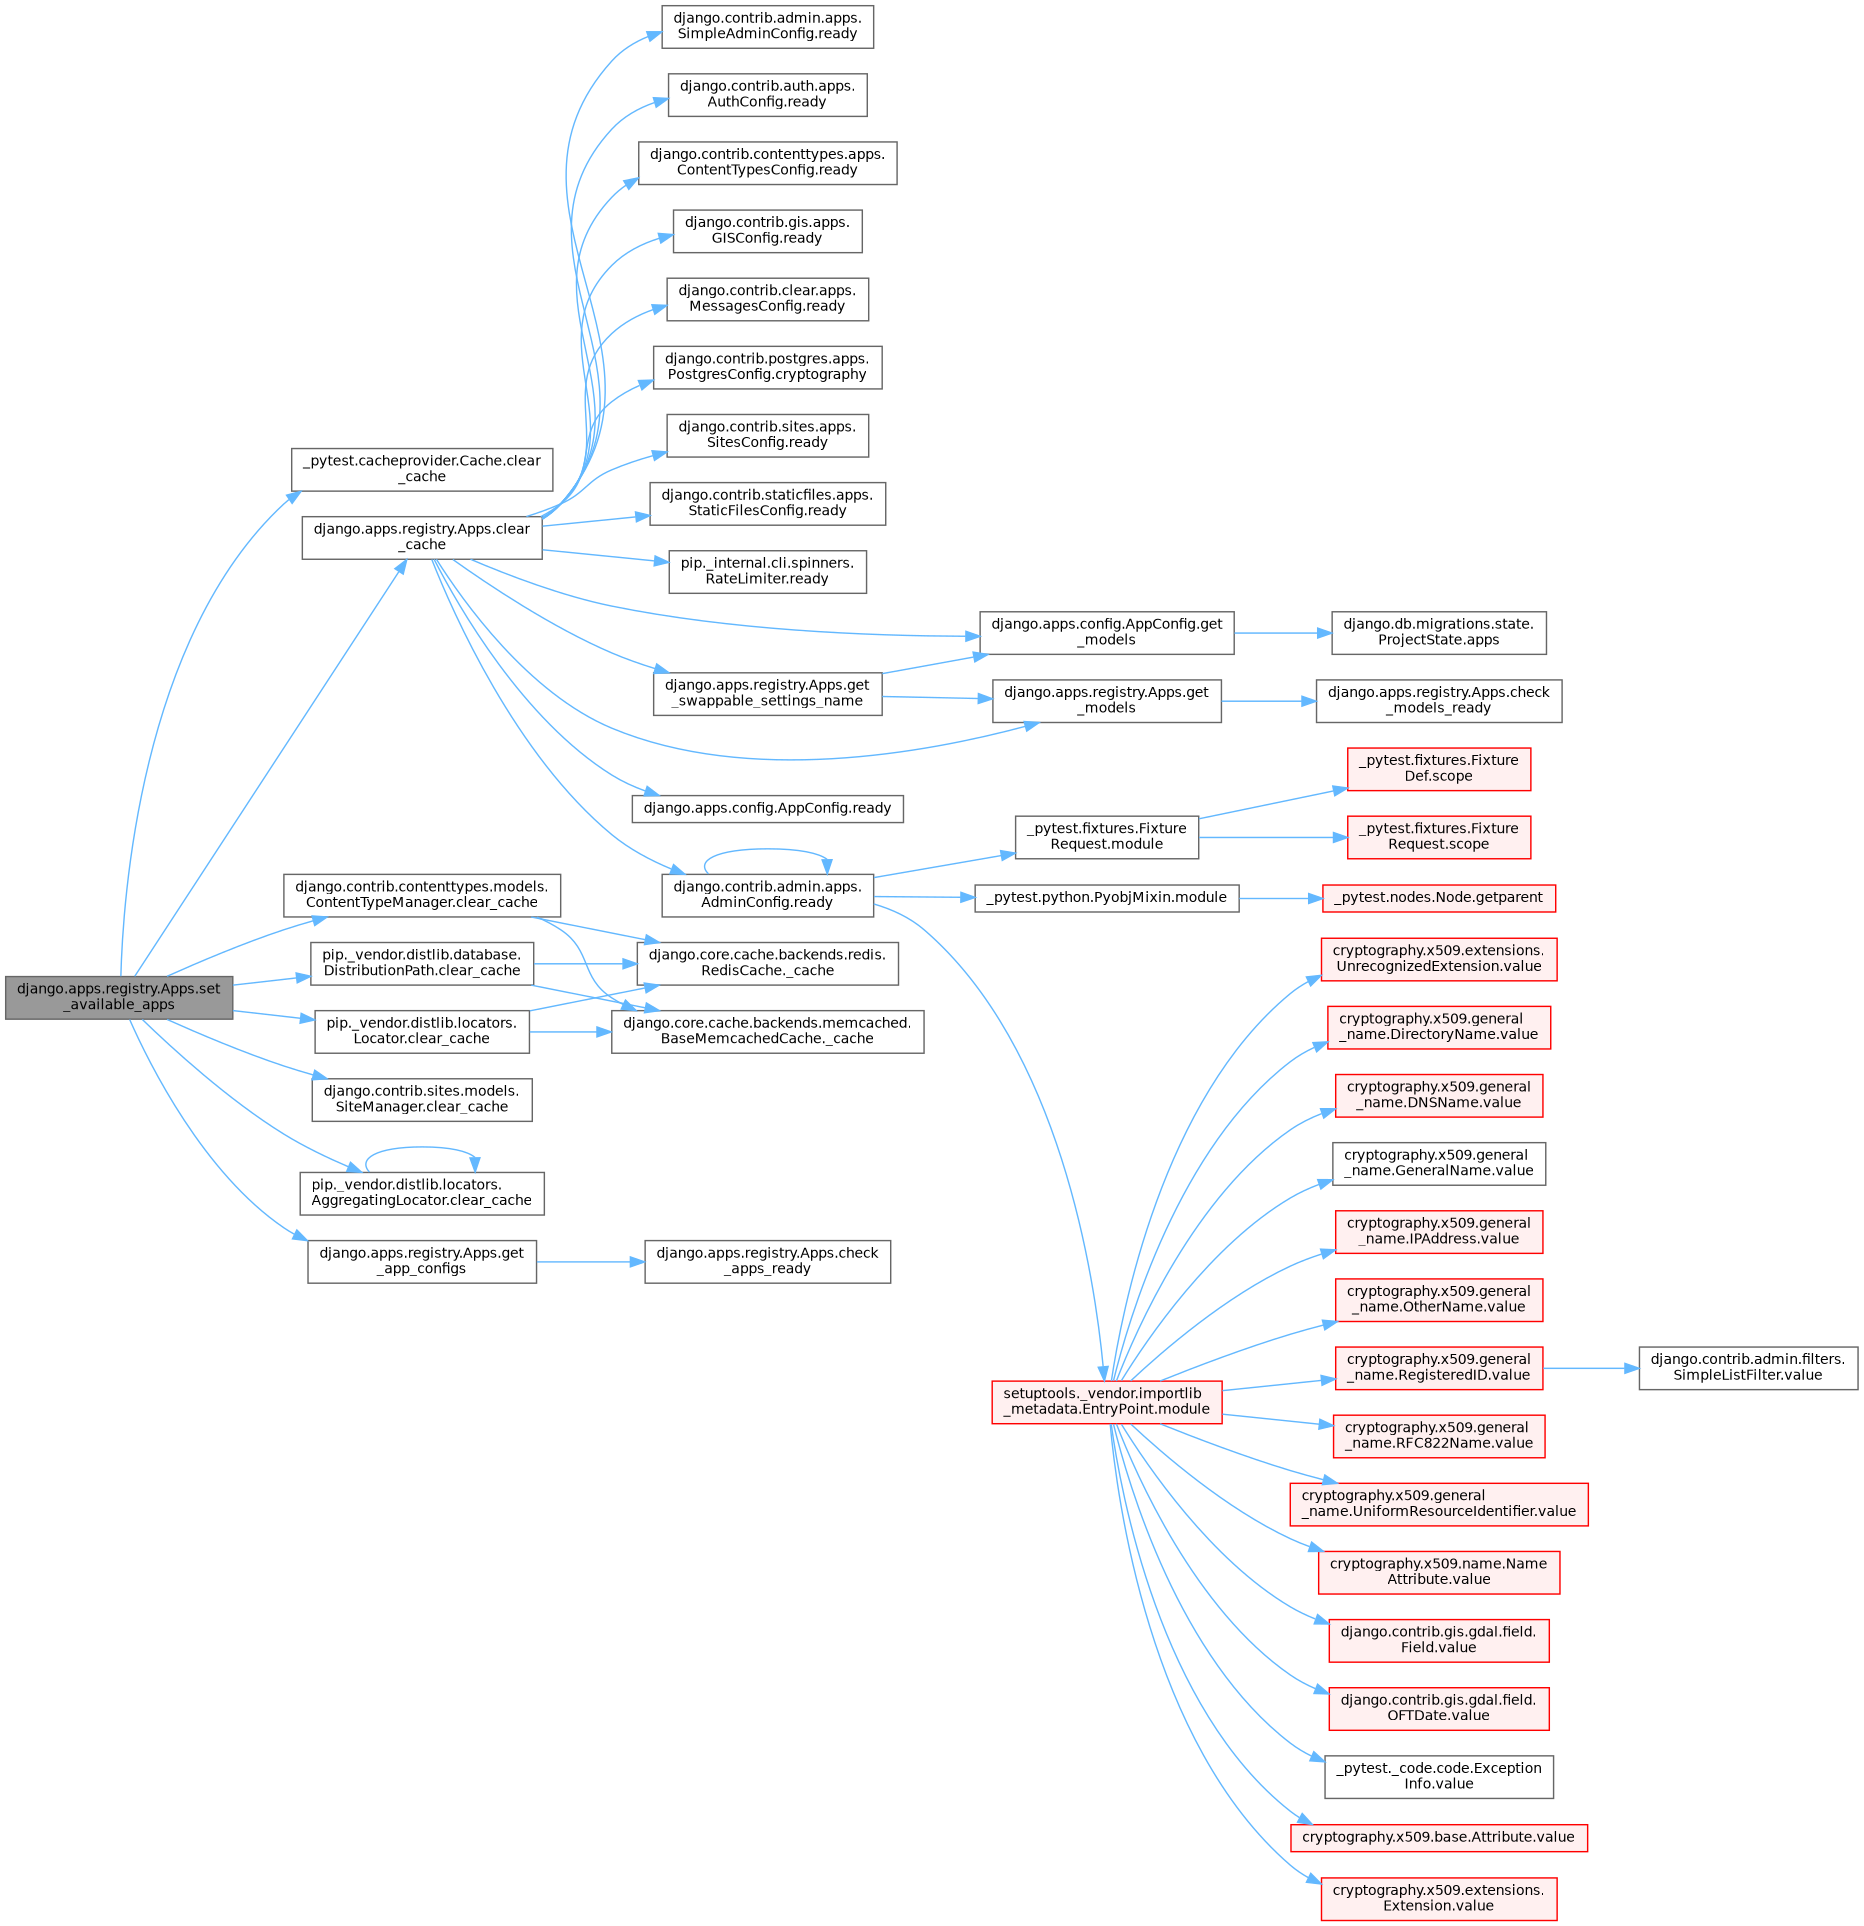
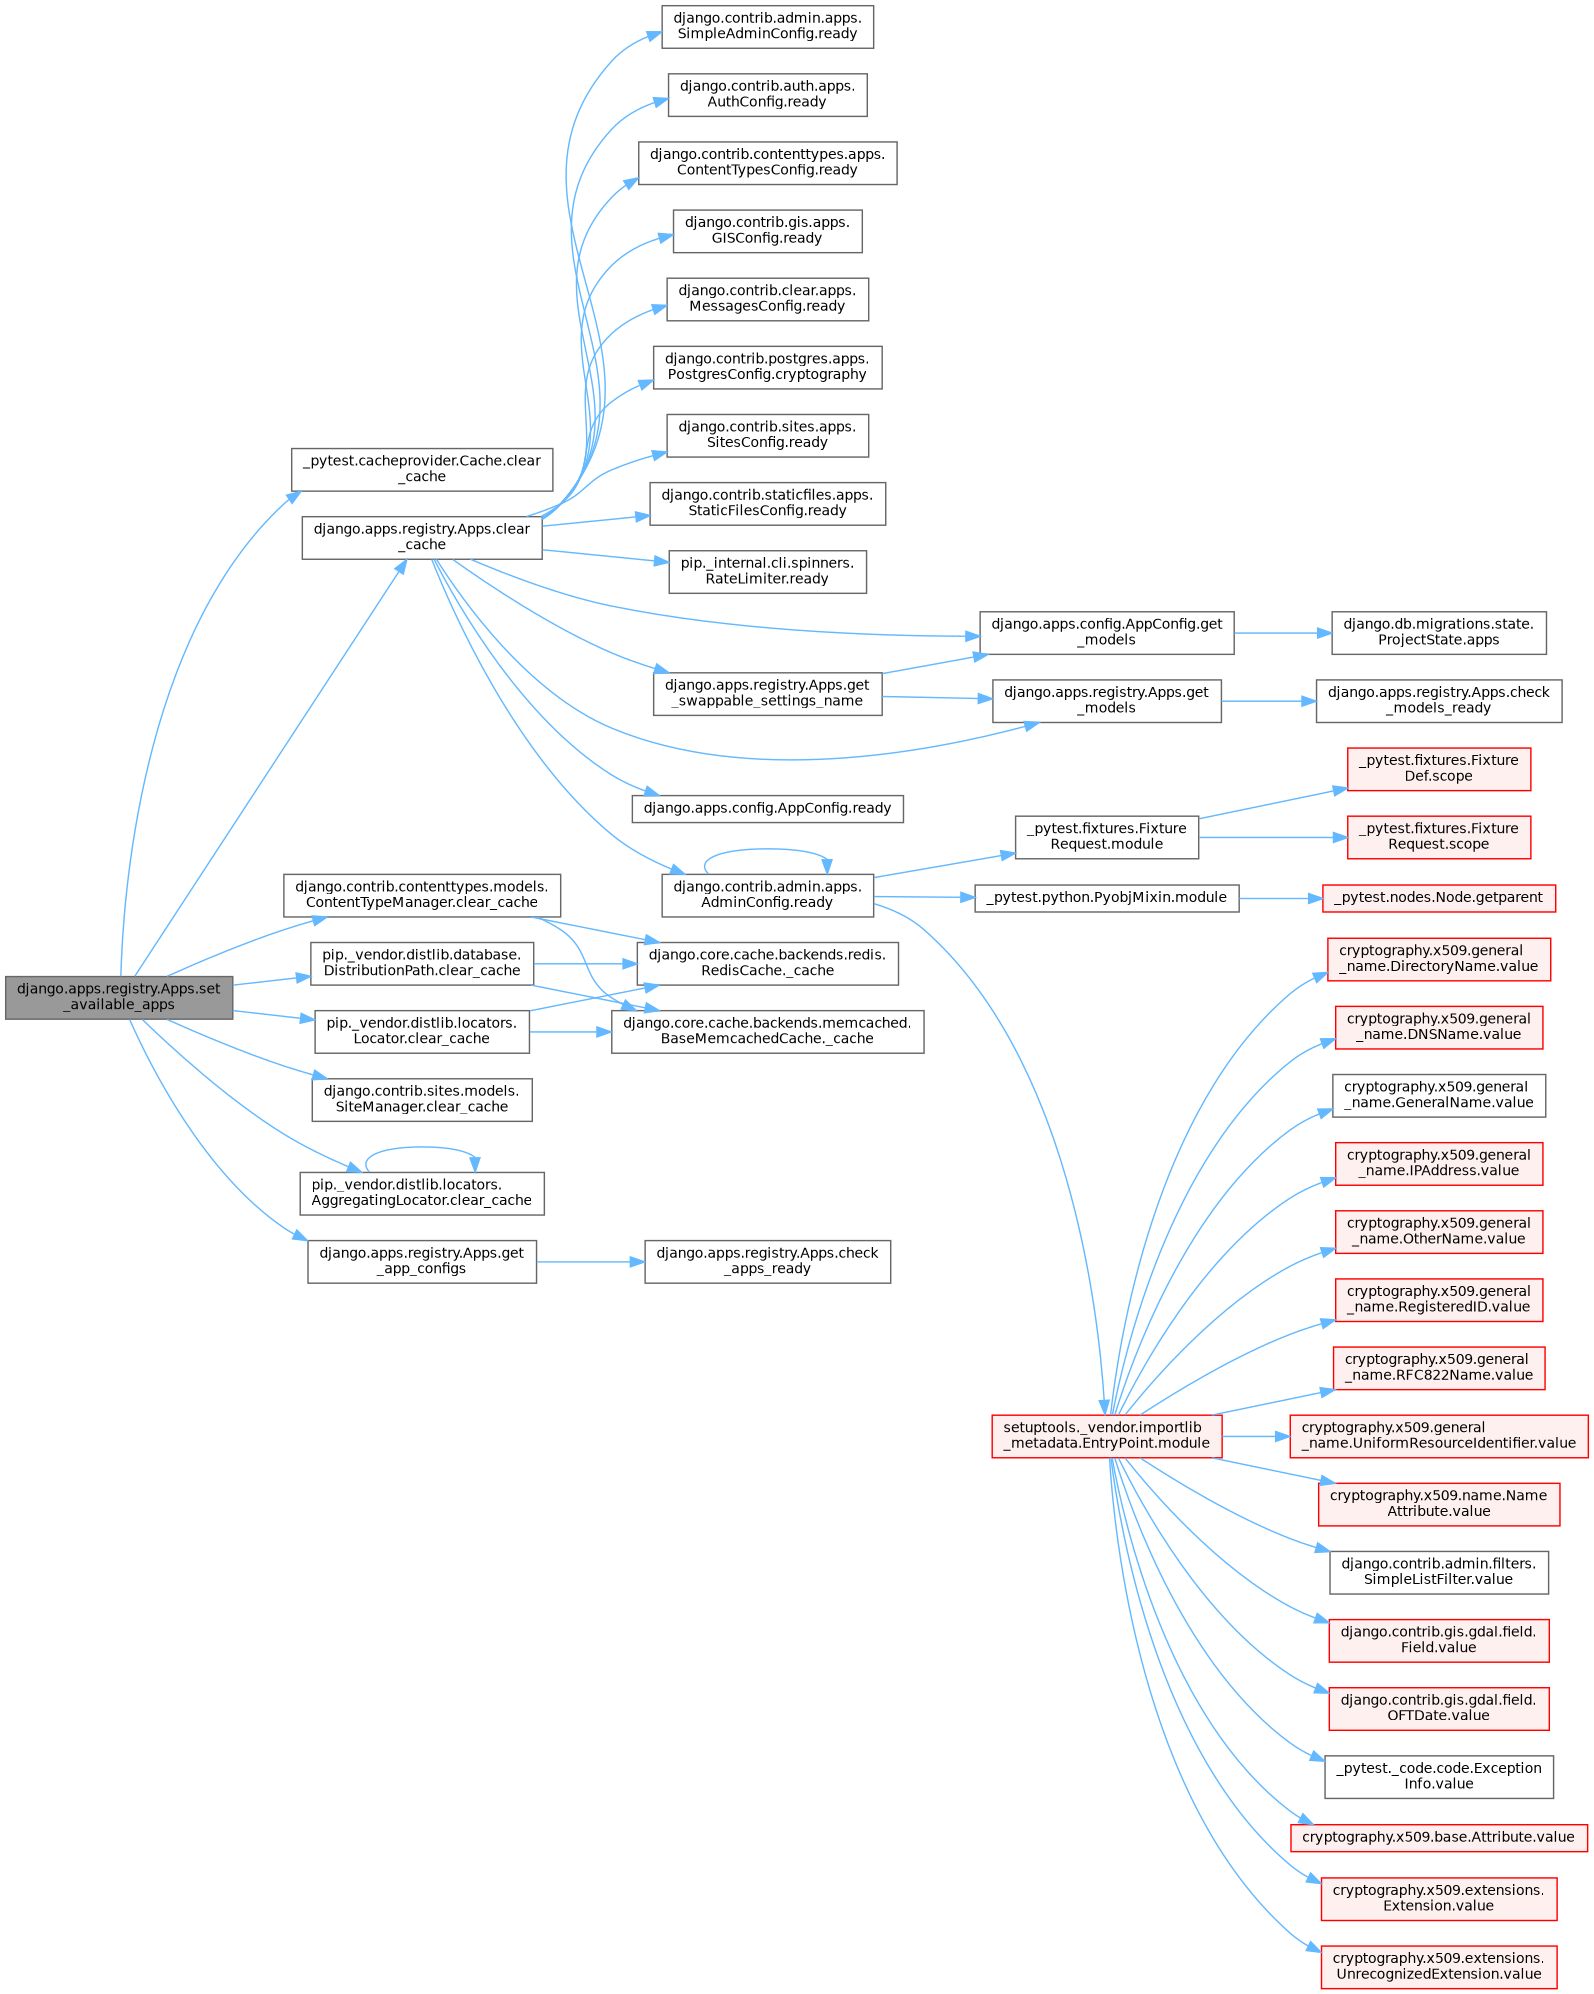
(1584, 1368) -> (1225, 1508)
